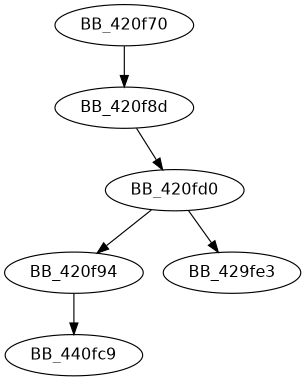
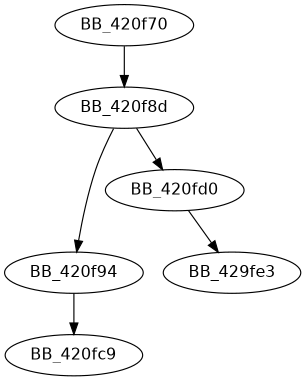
(129, 228) -> (91, 183)
(74, 355) -> (74, 355)
